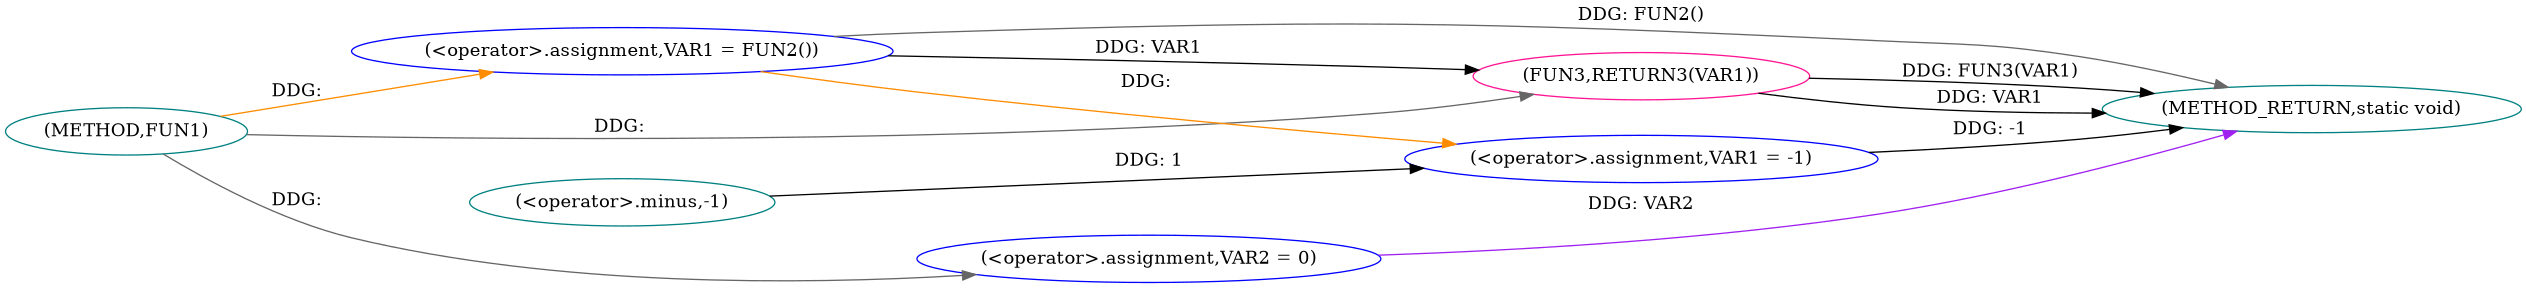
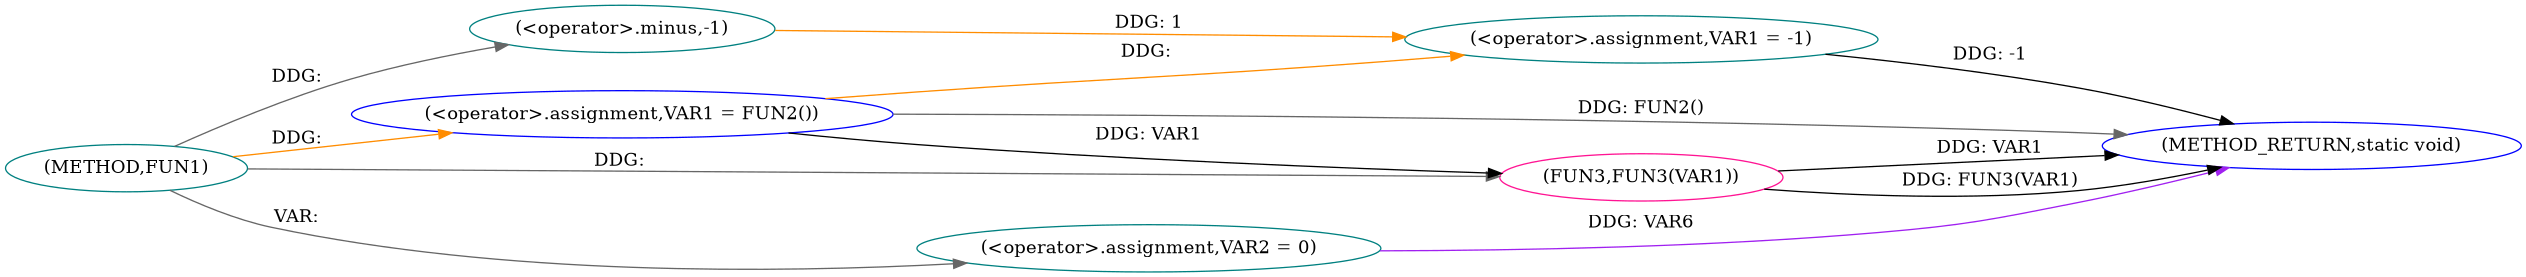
(1641, 76) -> (1641, 177)
none -> (331, 85)
(2312, 109) -> (2312, 146)
(1641, 159) -> (1641, 39)
(1090, 182) -> (1084, 34)
(300, 200) -> (300, 217)
(1641, 204) -> (1641, 223)
(1149, 259) -> (1149, 248)
